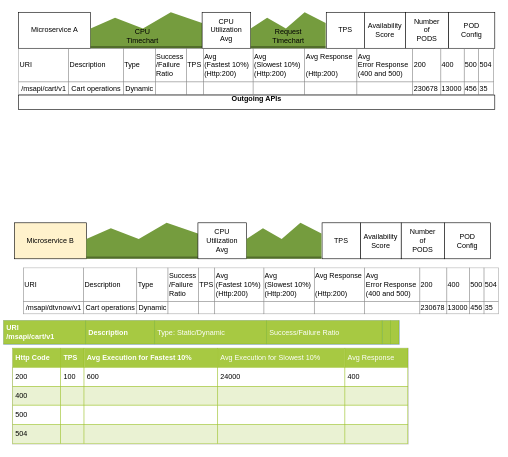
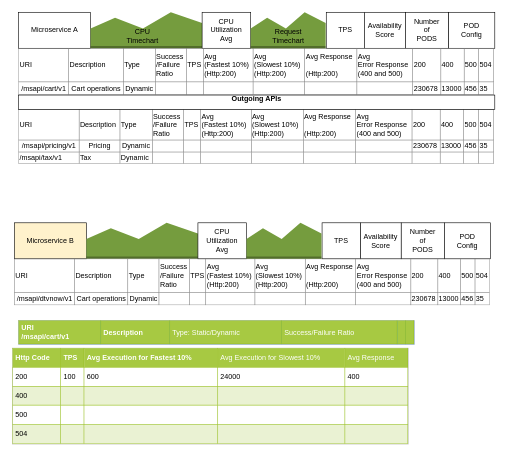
none -> (256, 137)
(261, 291) -> (252, 282)
(201, 333) -> (216, 333)
